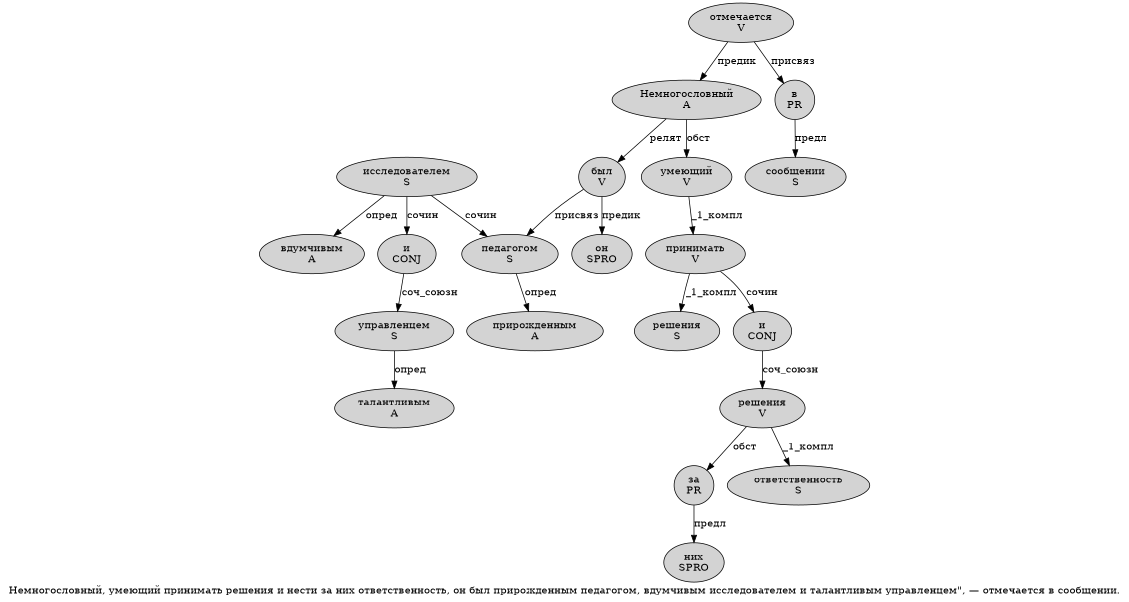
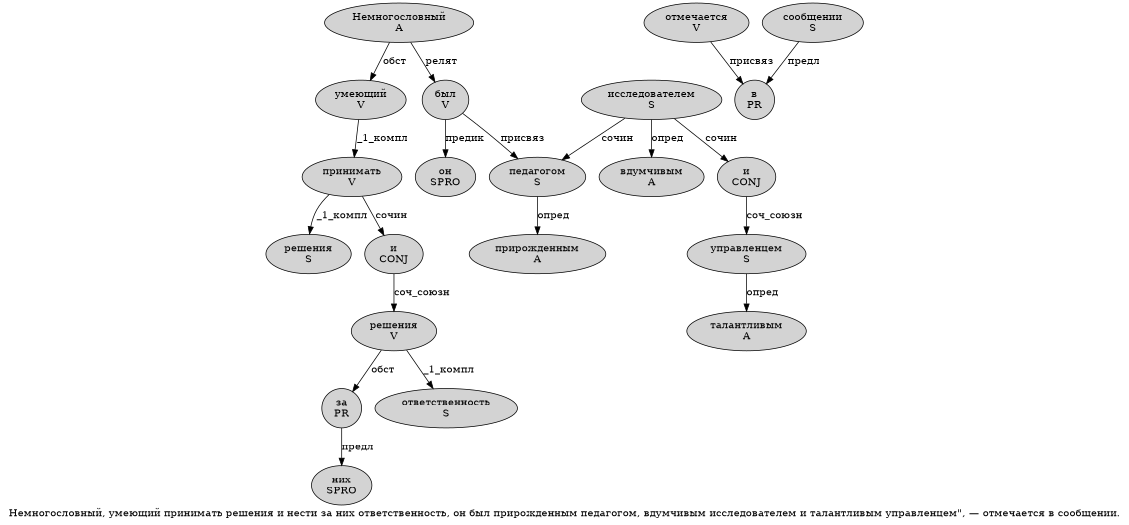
(716, 58) -> none
(795, 135) -> (785, 60)
